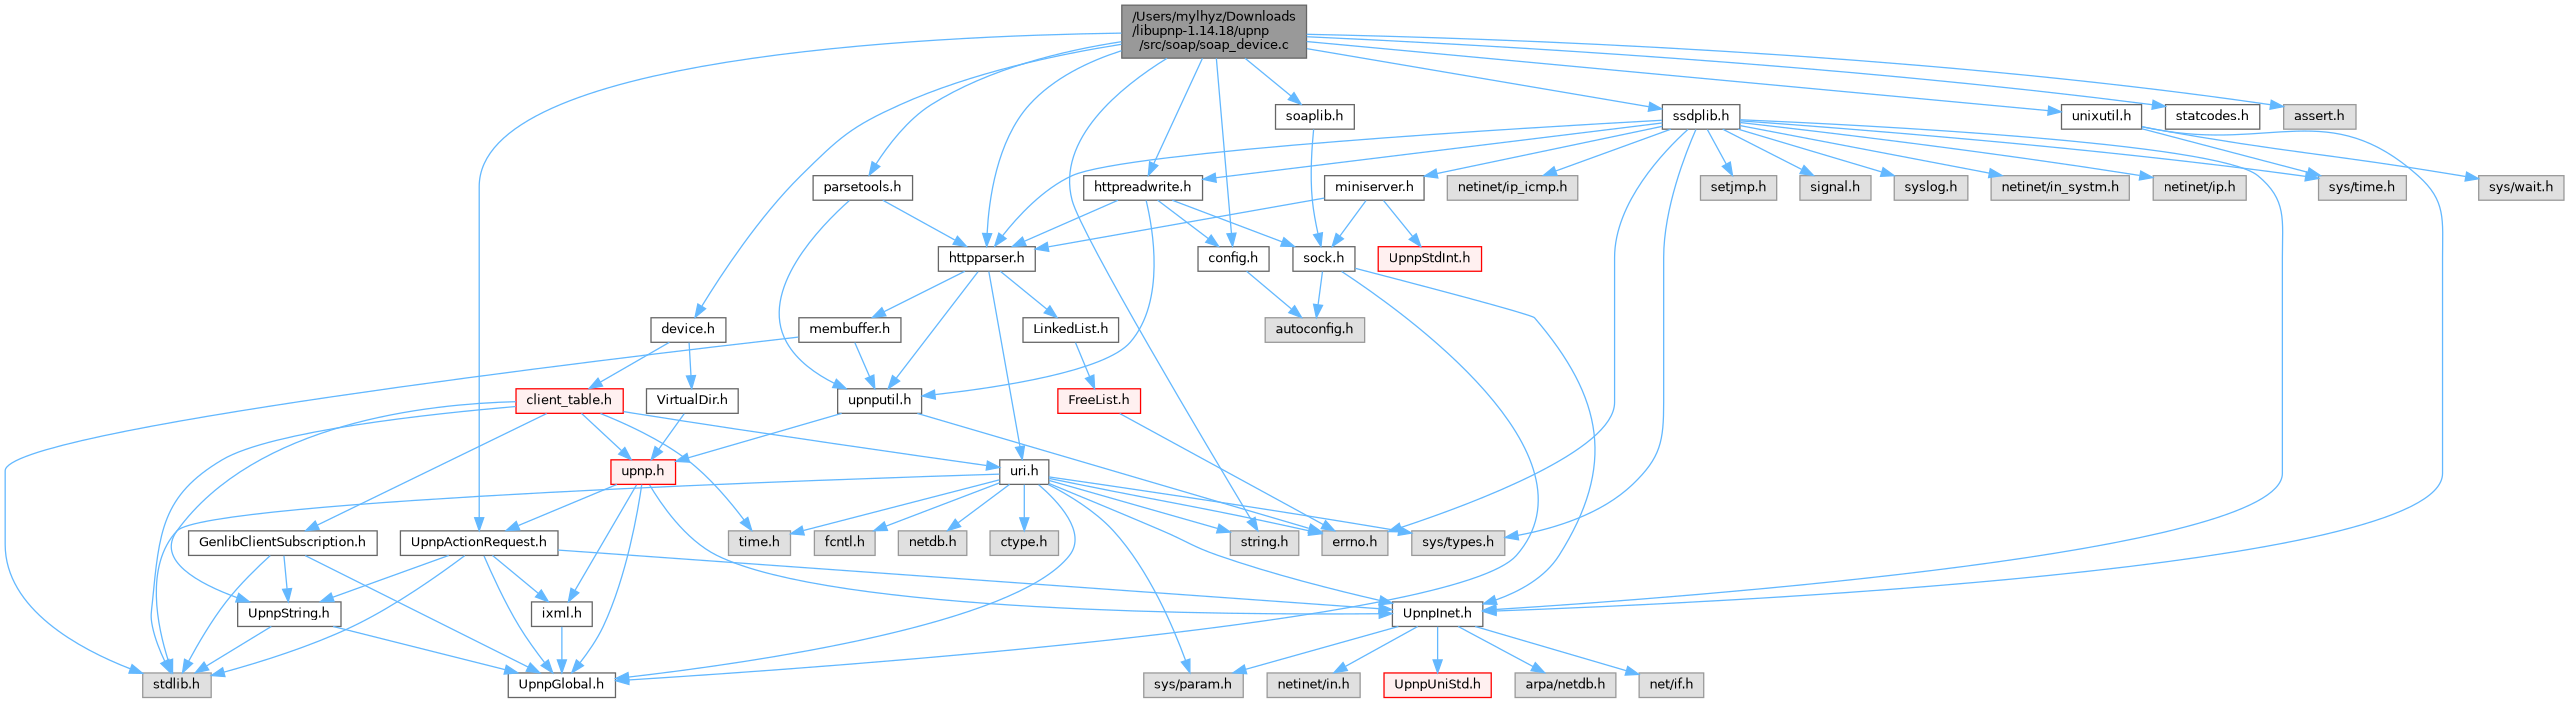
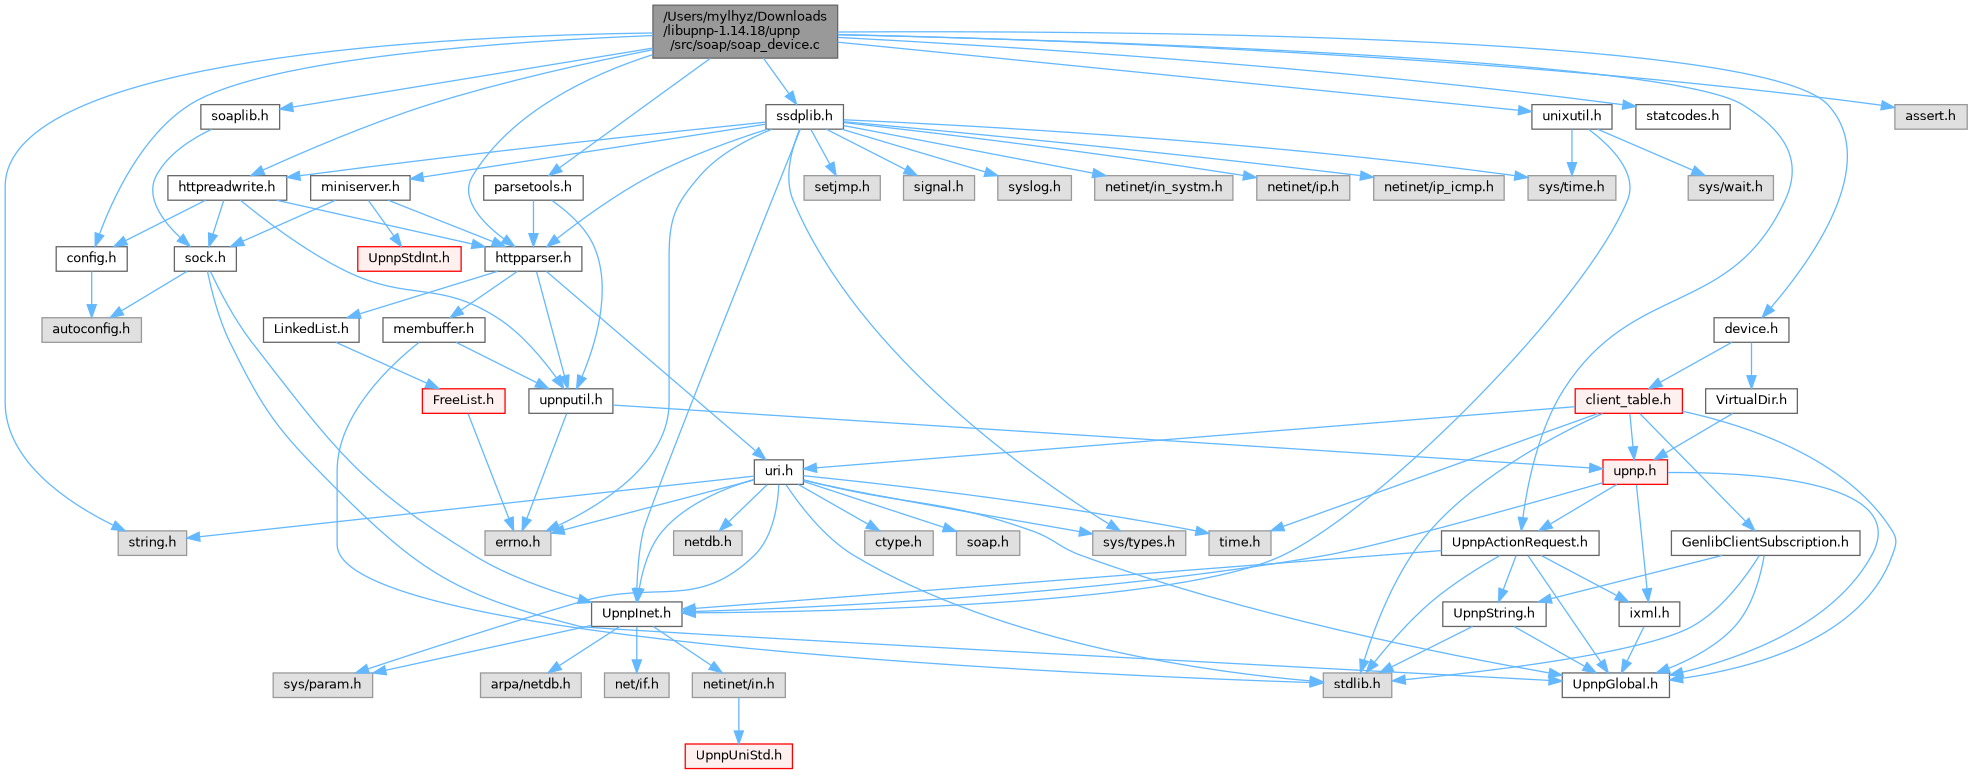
(283, 449) -> (1895, 547)
(845, 543) -> (988, 543)
(1438, 643) -> (739, 714)
